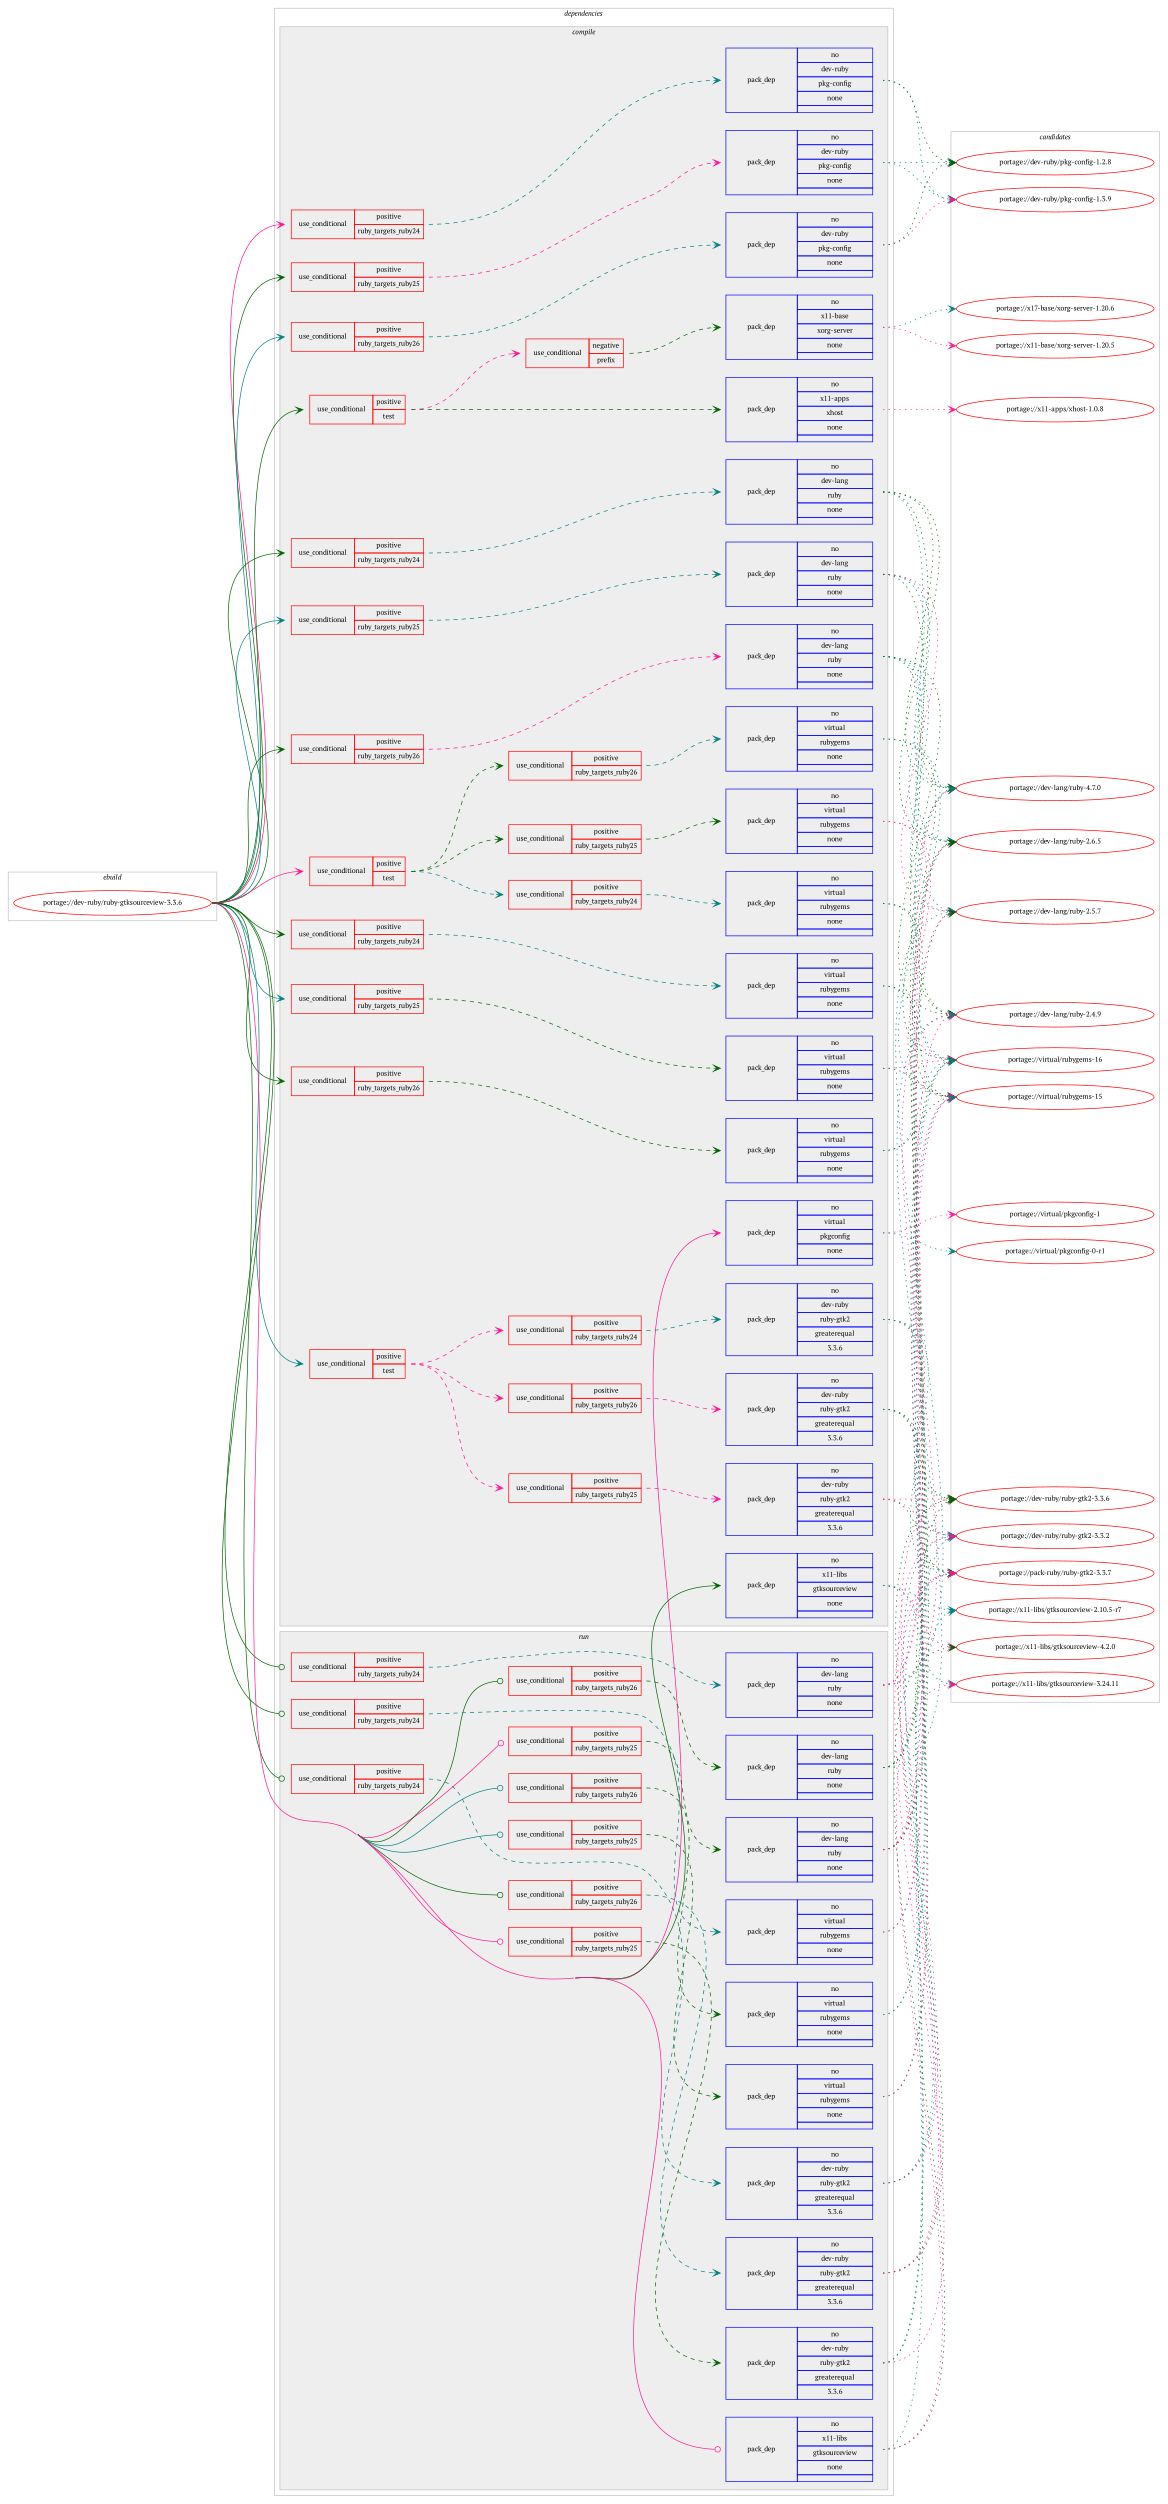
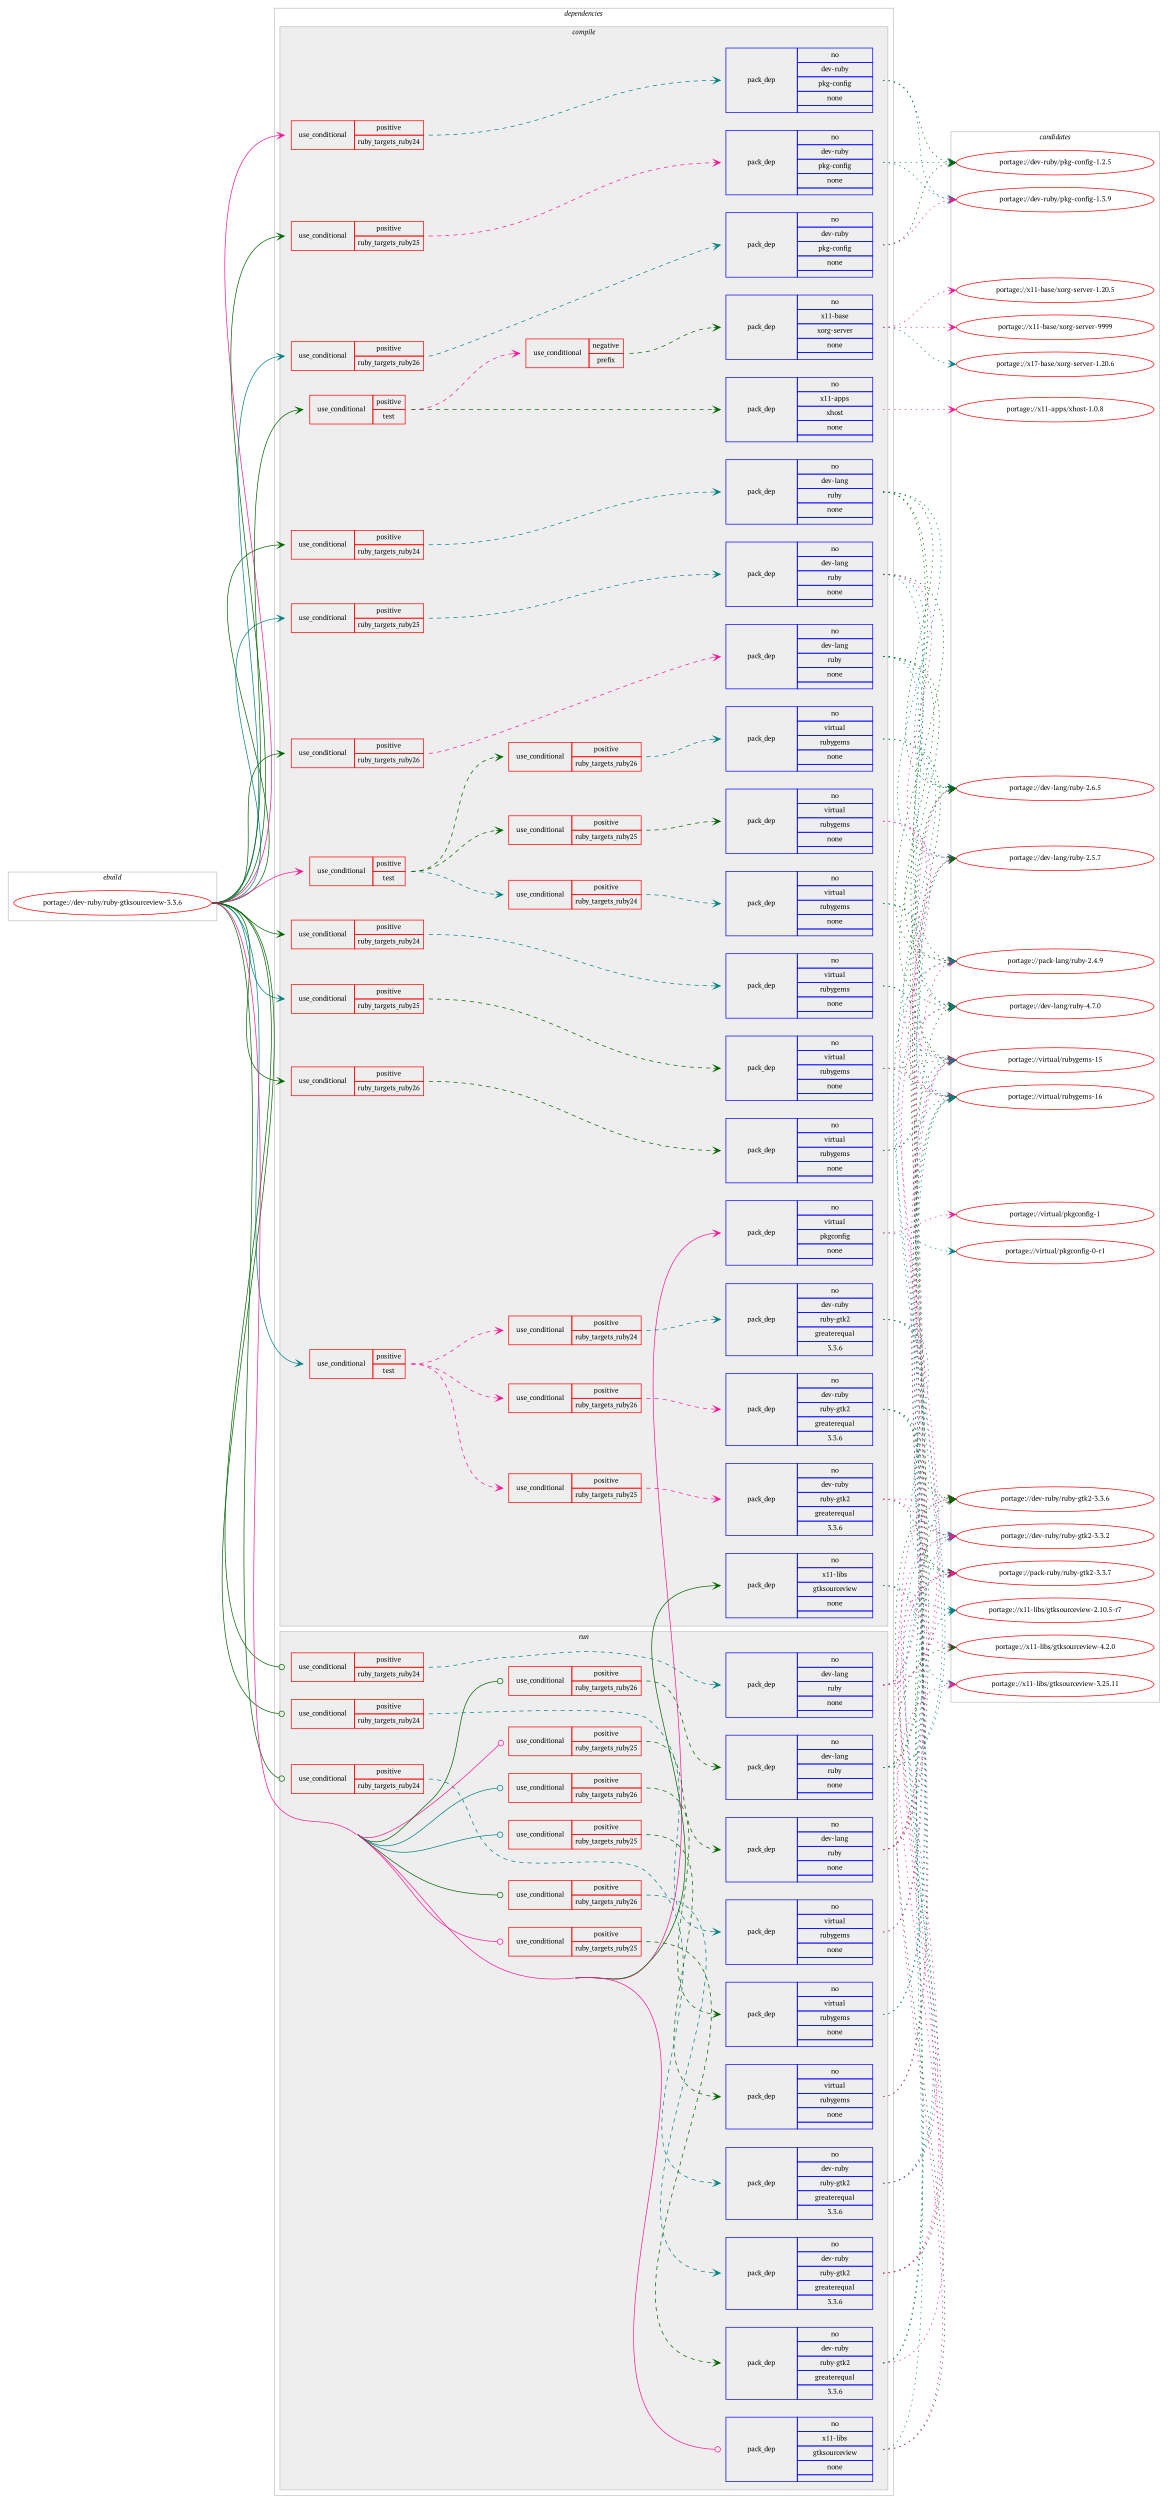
(1055, 163) -> (1055, 163)
none -> (1055, 327)
(1055, 1015) -> (1055, 961)
(1055, 1684) -> (1055, 1684)
